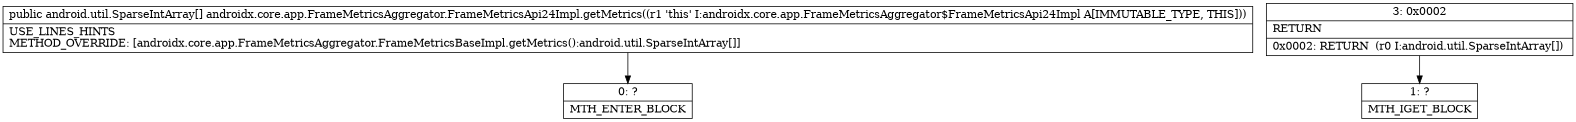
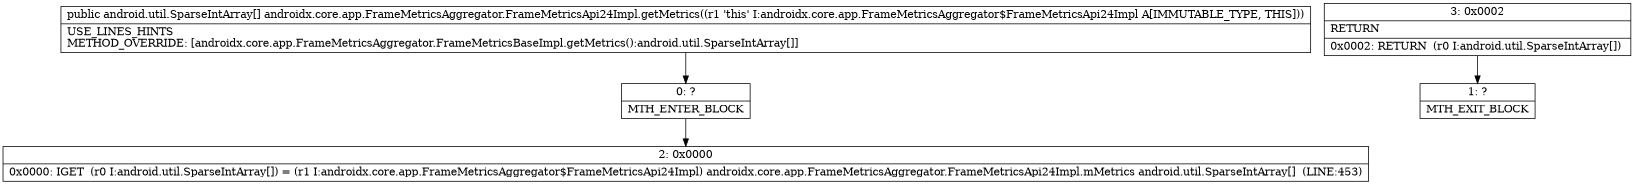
(1420, 109) -> (1478, 109)
none -> (686, 164)
